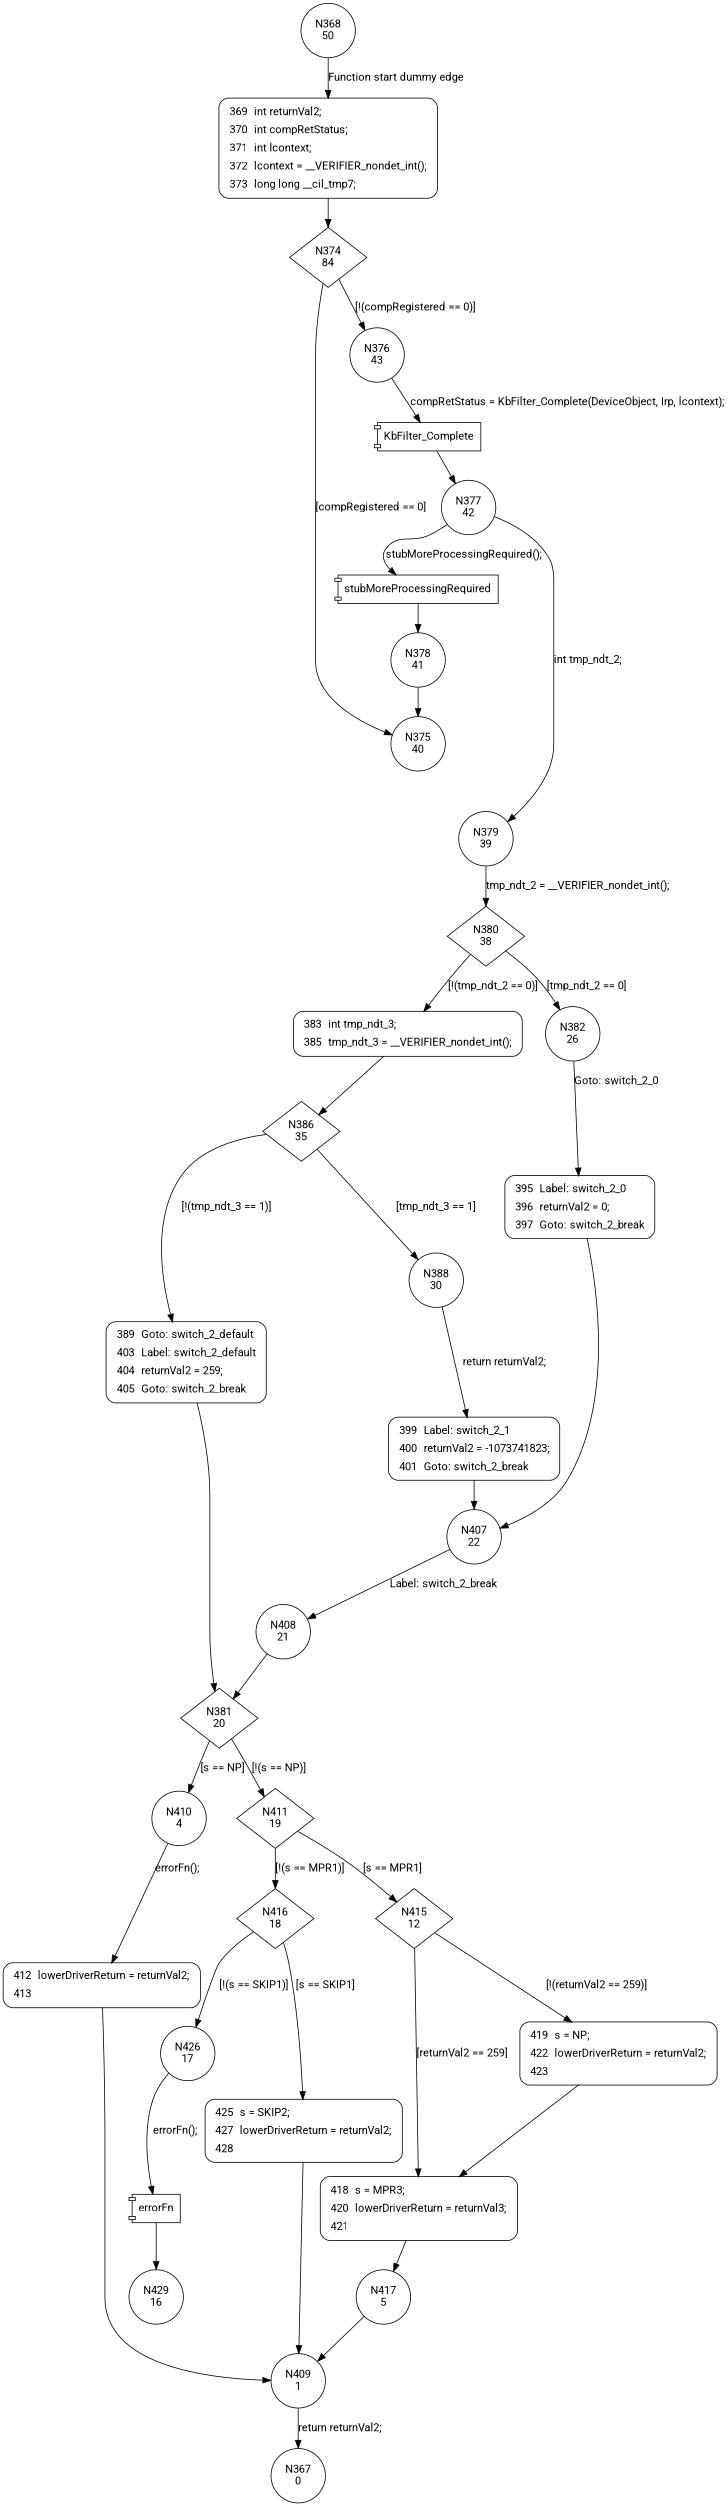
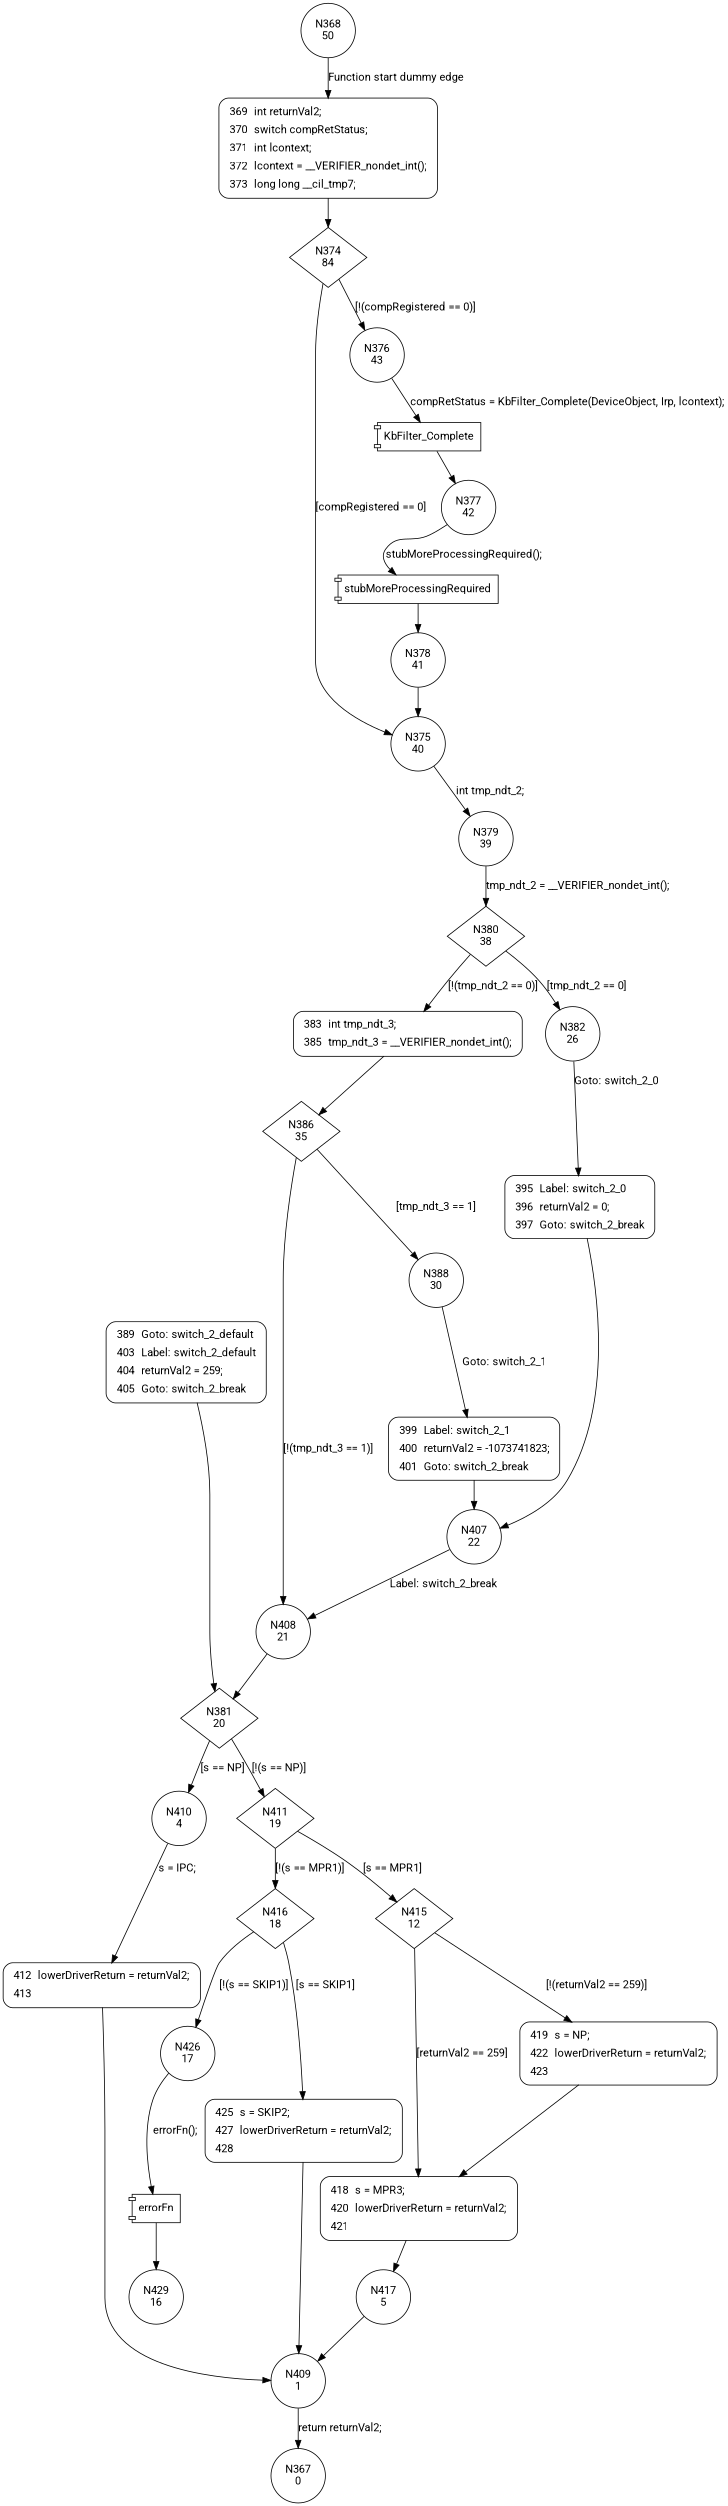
(301, 130) -> (311, 130)
(554, 658) -> (450, 788)
(171, 1196) -> (283, 1377)
(504, 1362) -> (504, 1362)
(178, 1868) -> (178, 1868)
(431, 2209) -> (431, 2209)
